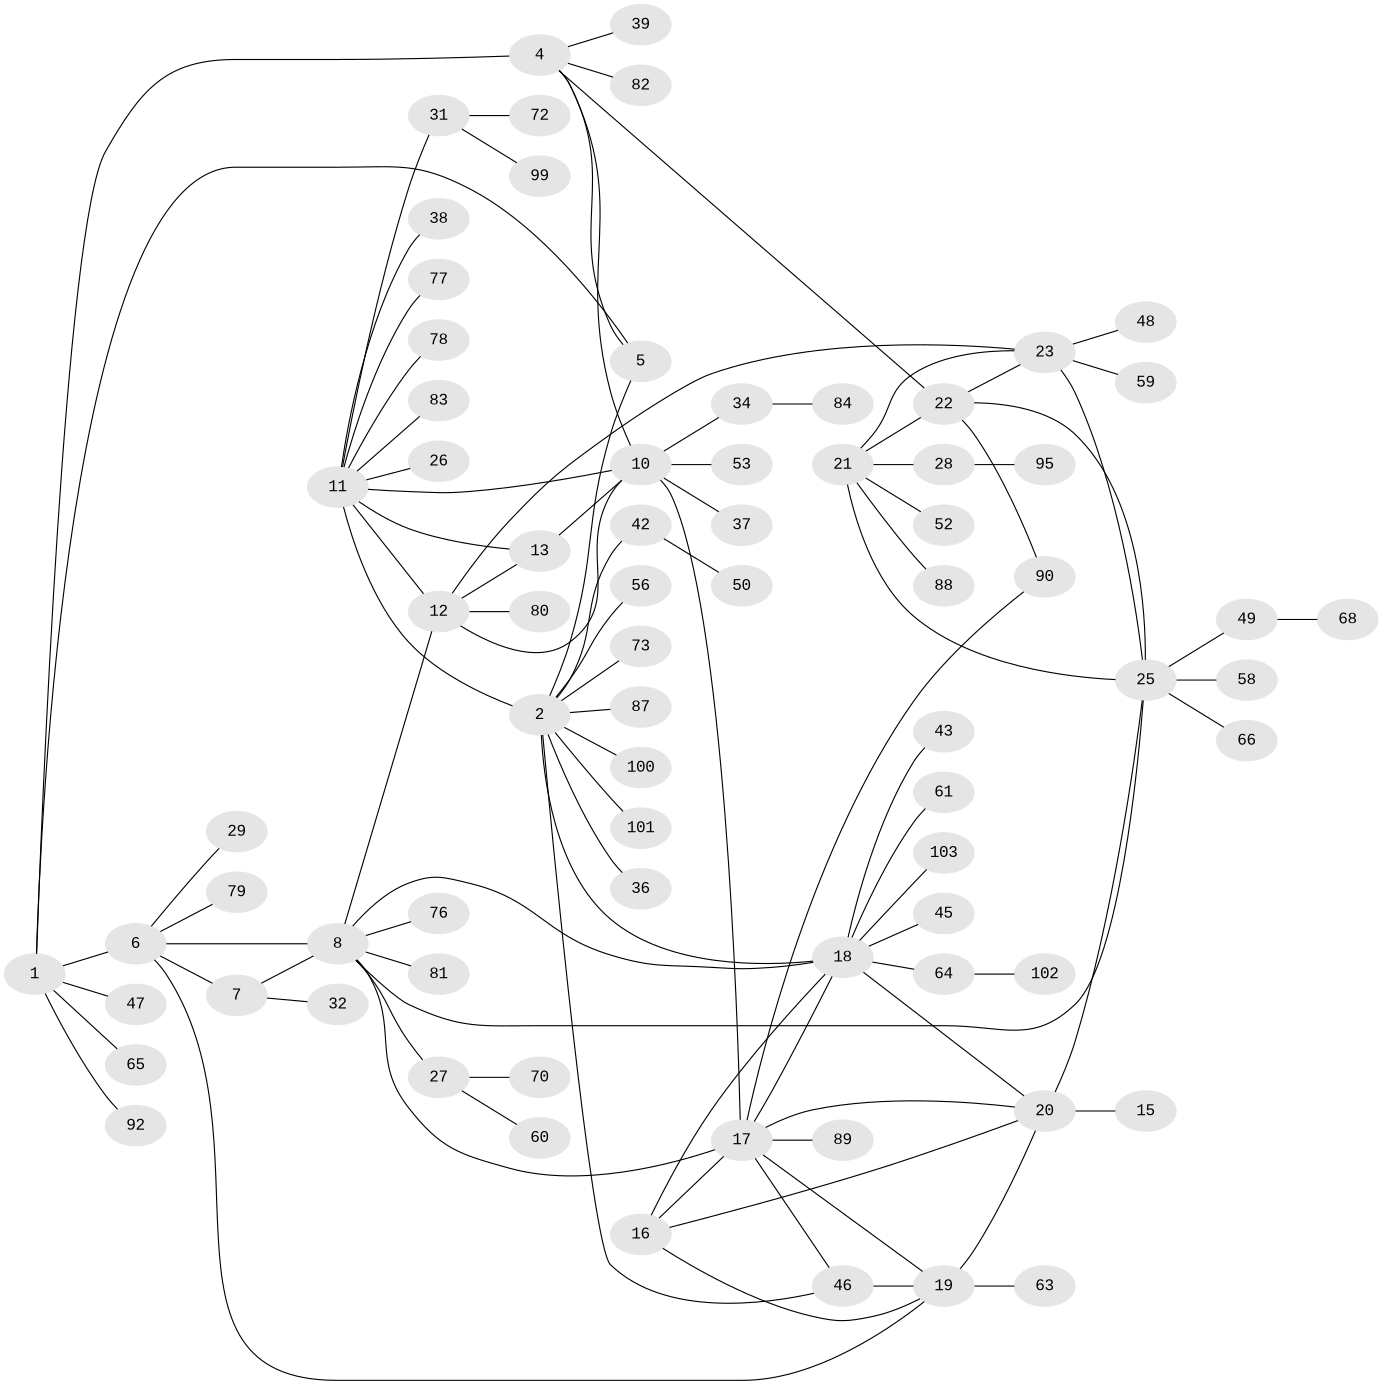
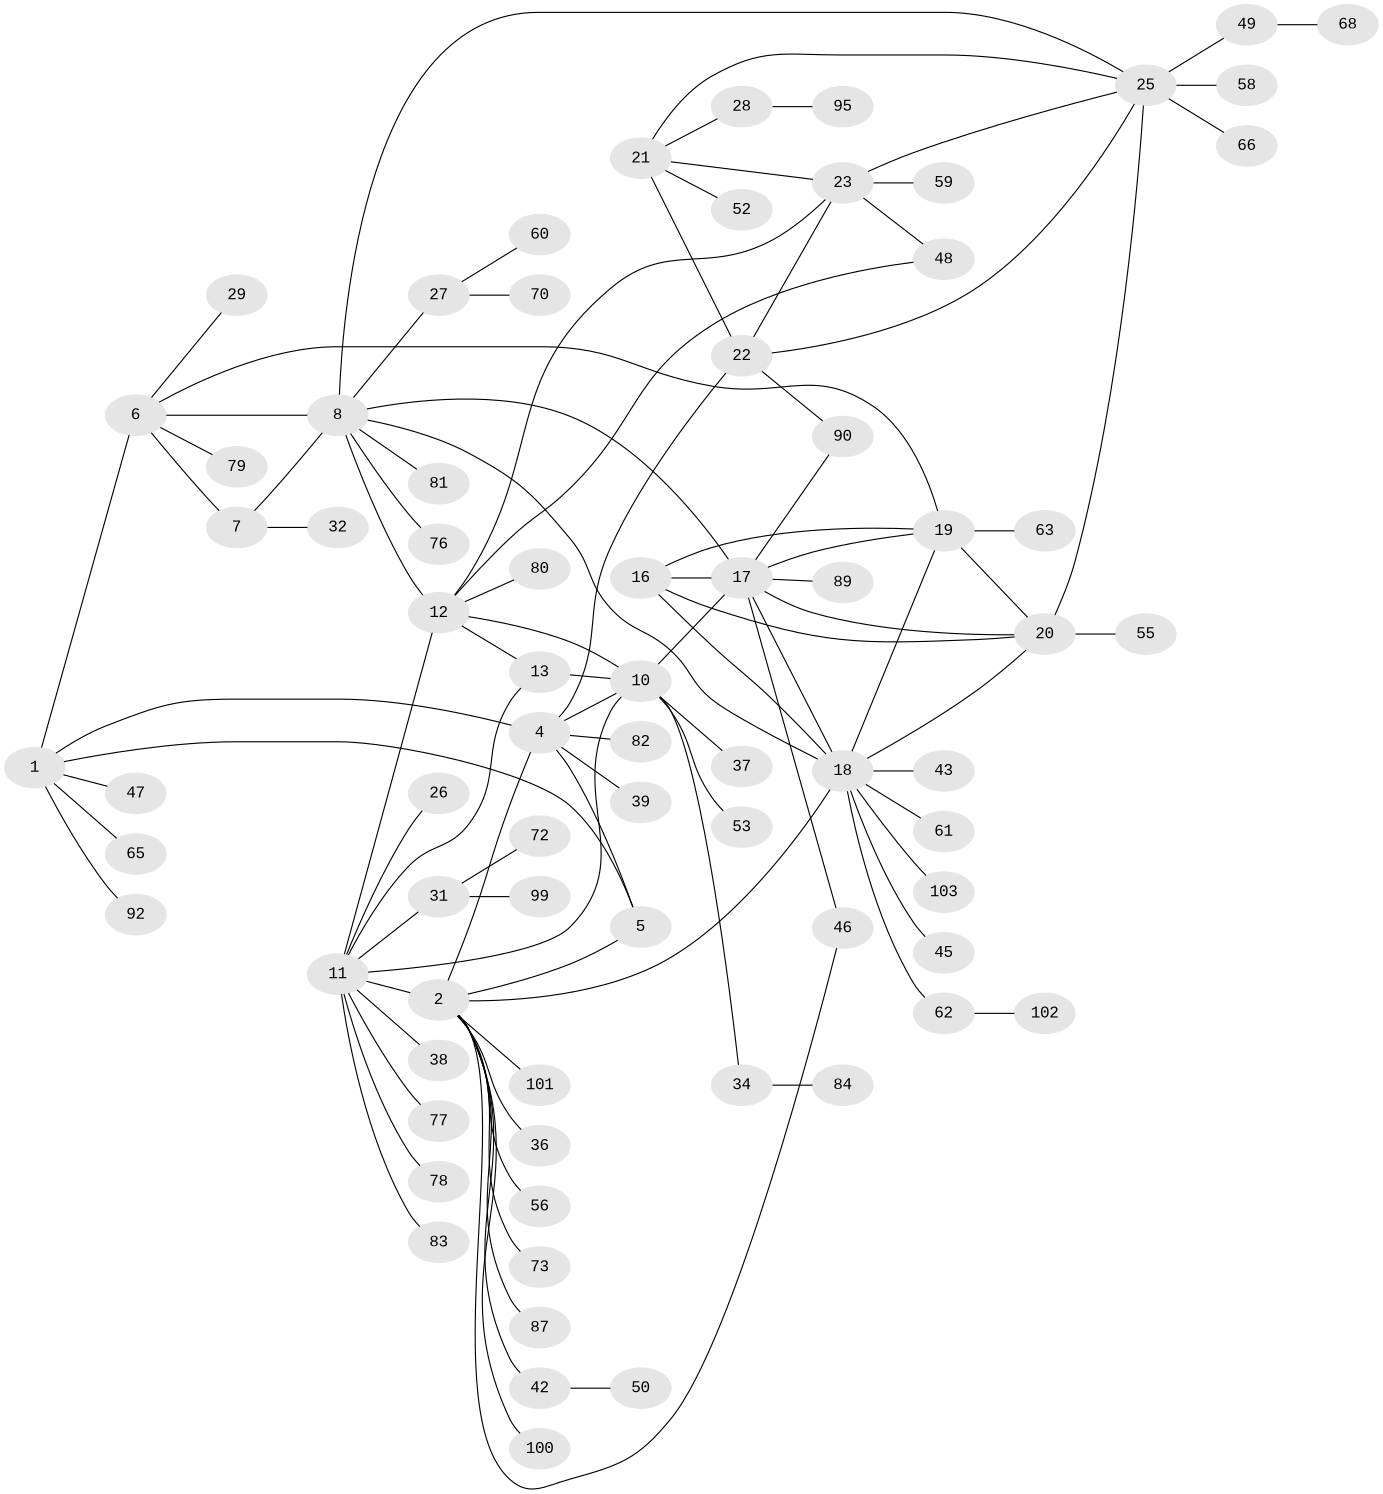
none -> (652, 379)
(944, 586) -> none
none -> (486, 878)
(944, 974) -> (944, 1013)
(1146, 1111) -> (1146, 634)
(893, 1286) -> (893, 651)
